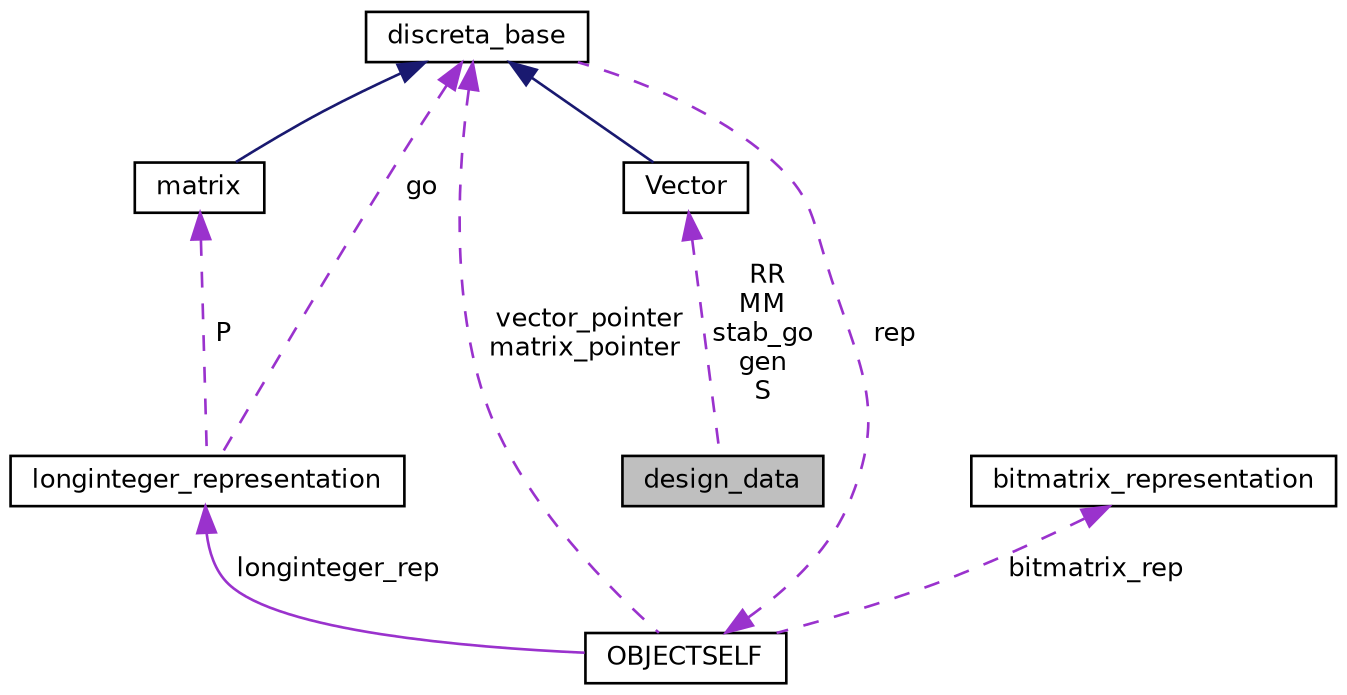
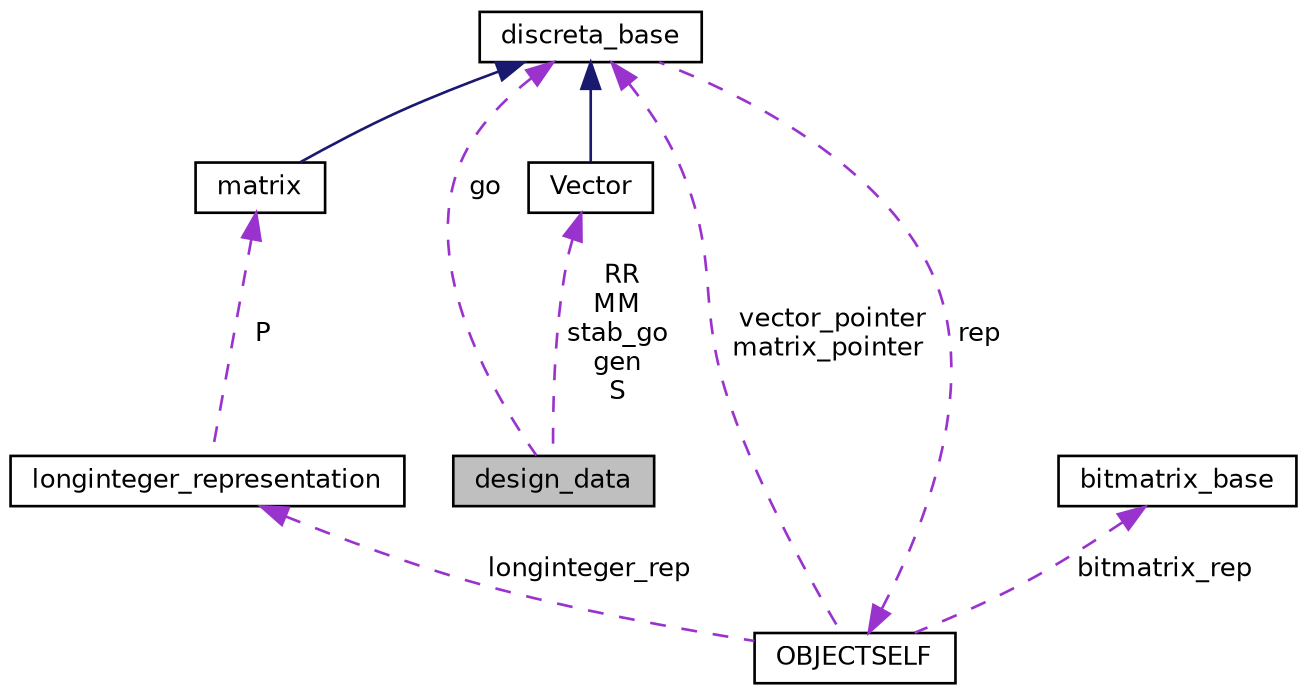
(332, 269) -> (451, 262)
(1154, 481) -> (1177, 481)
(374, 633) -> (516, 594)
